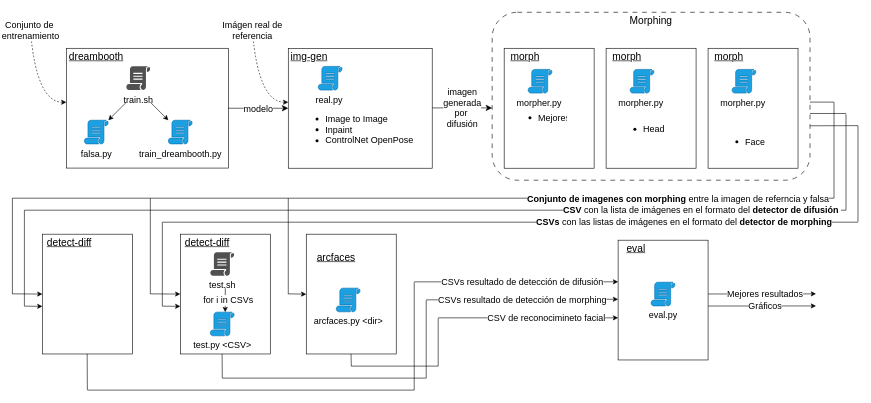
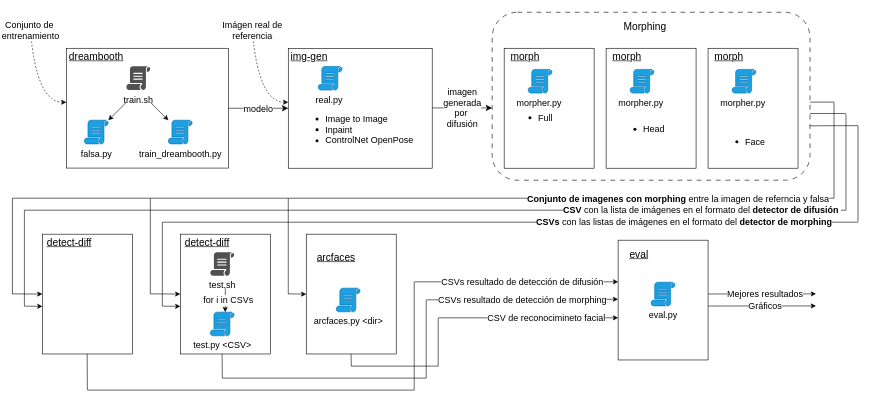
(651, 21) -> (645, 27)
(532, 117) -> (522, 117)
(636, 249) -> (639, 255)
